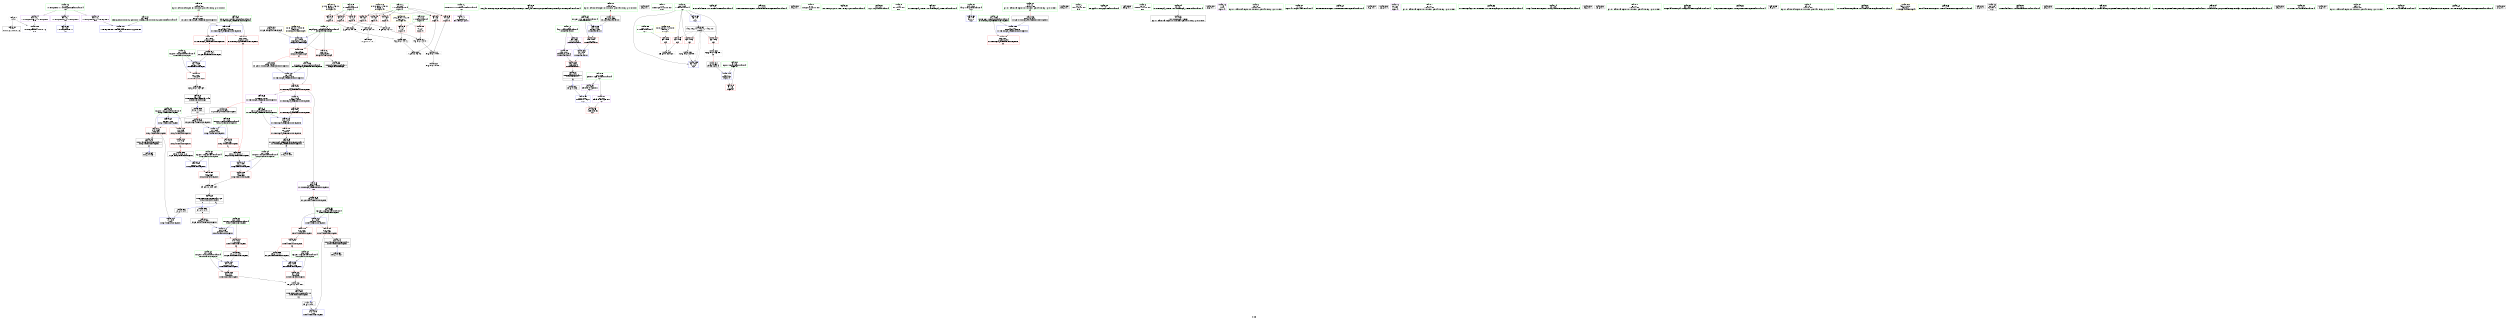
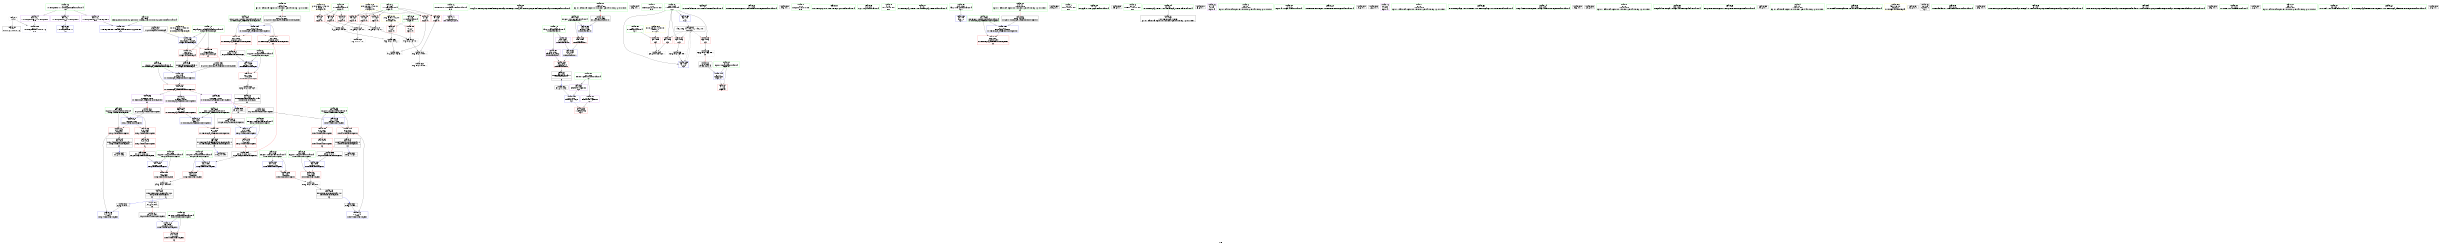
(1946, 7) -> none
(236, 254) -> none
